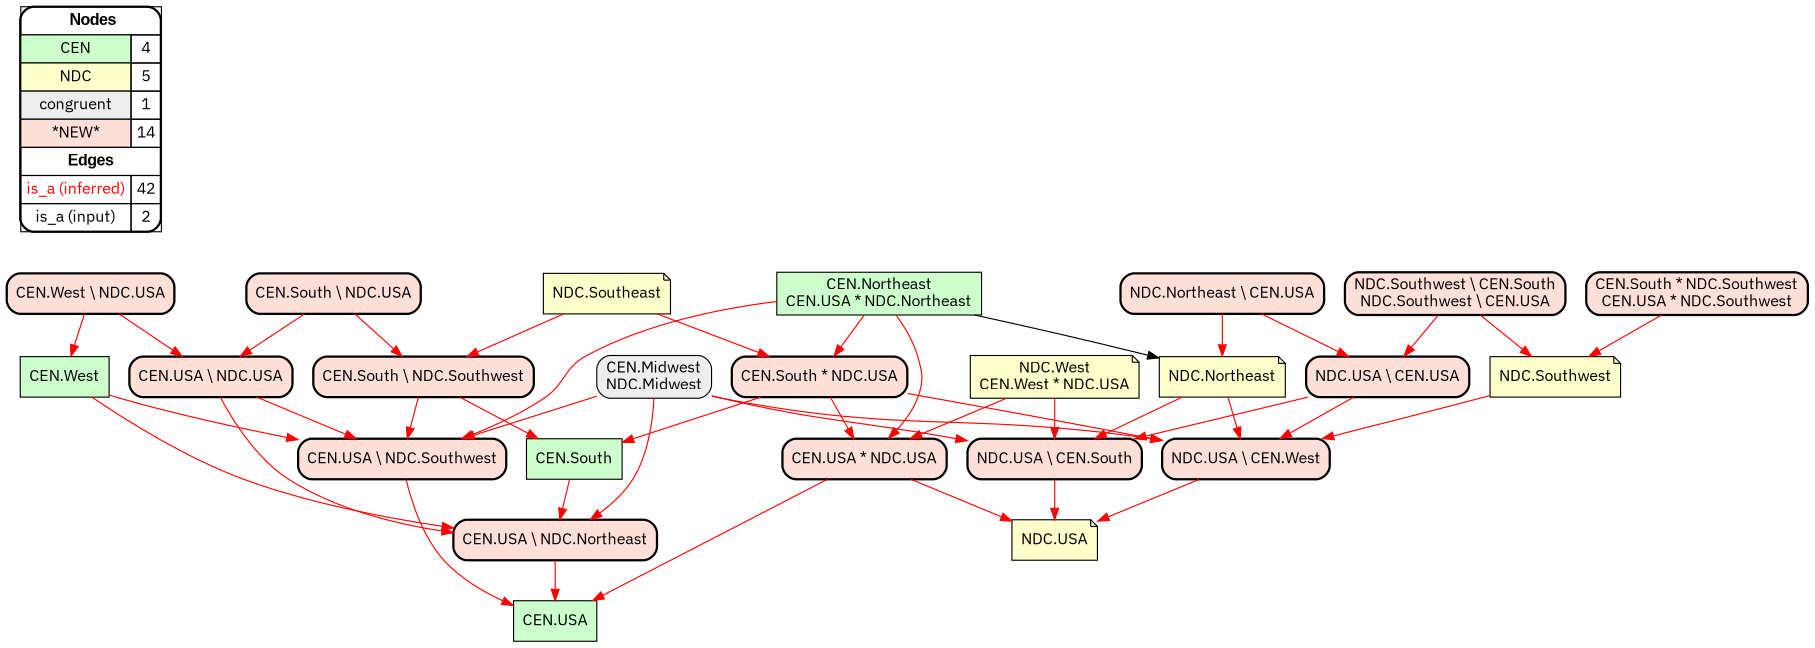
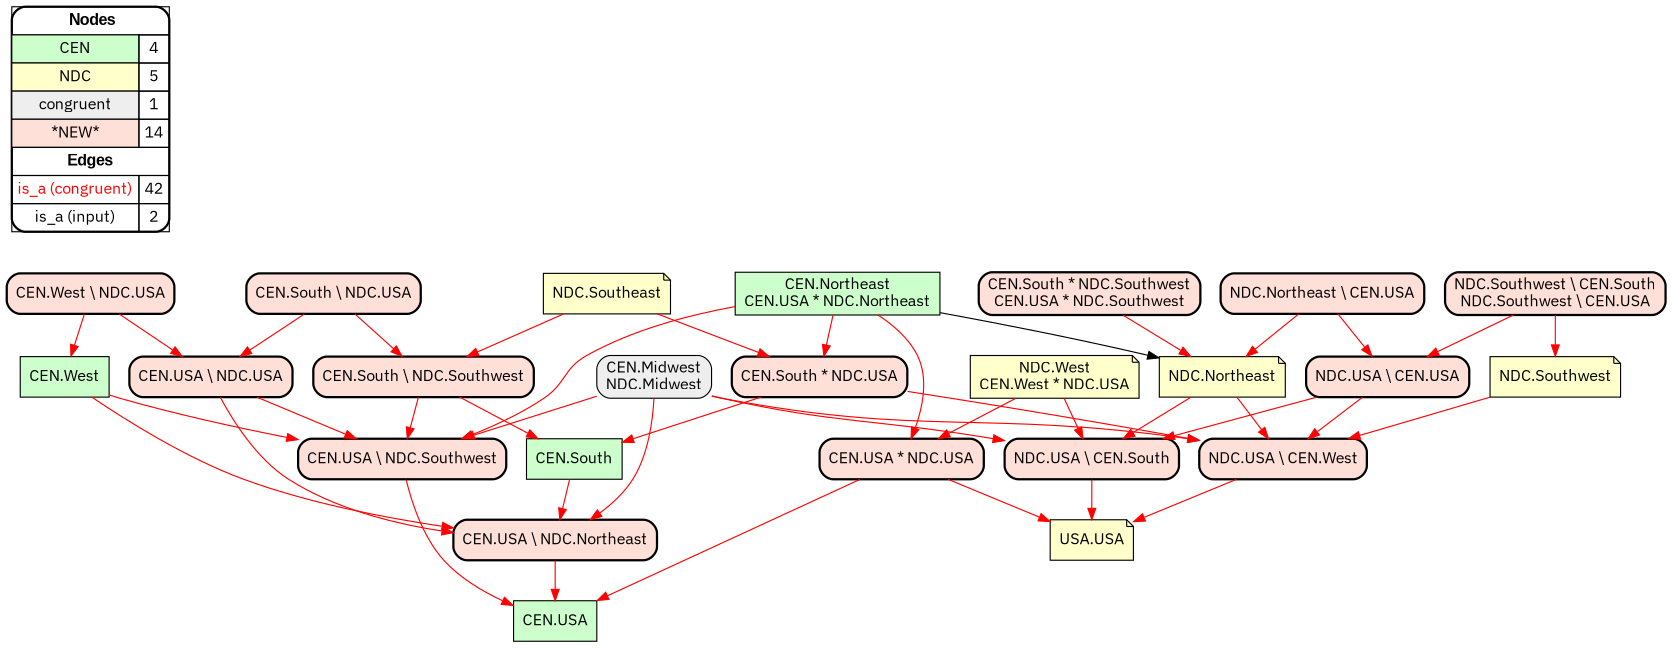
(76, 189) -> (75, 189)
(1630, 333) -> (1152, 333)
(837, 408) -> none
(1055, 540) -> (1092, 540)
